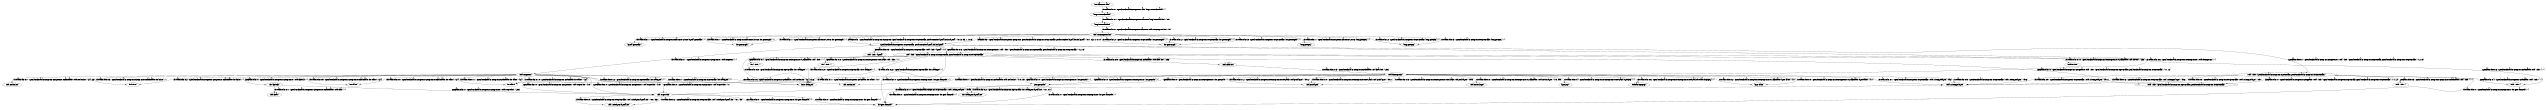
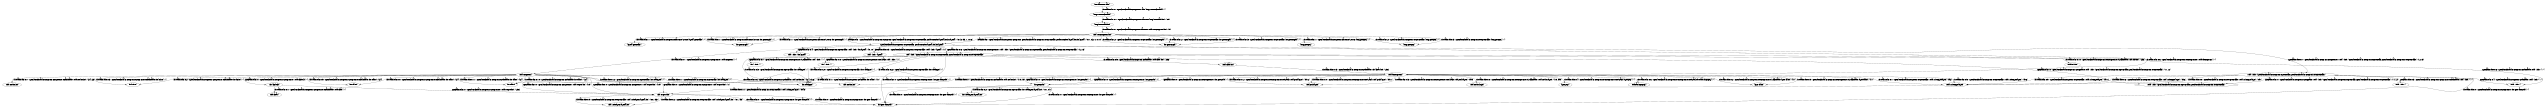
none -> (797, 55)
(807, 85) -> (807, 85)
(1040, 85) -> (1040, 85)
(1307, 87) -> (1307, 87)
